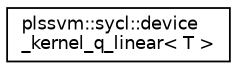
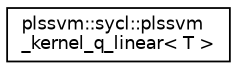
(118, 35) -> (118, 35)
